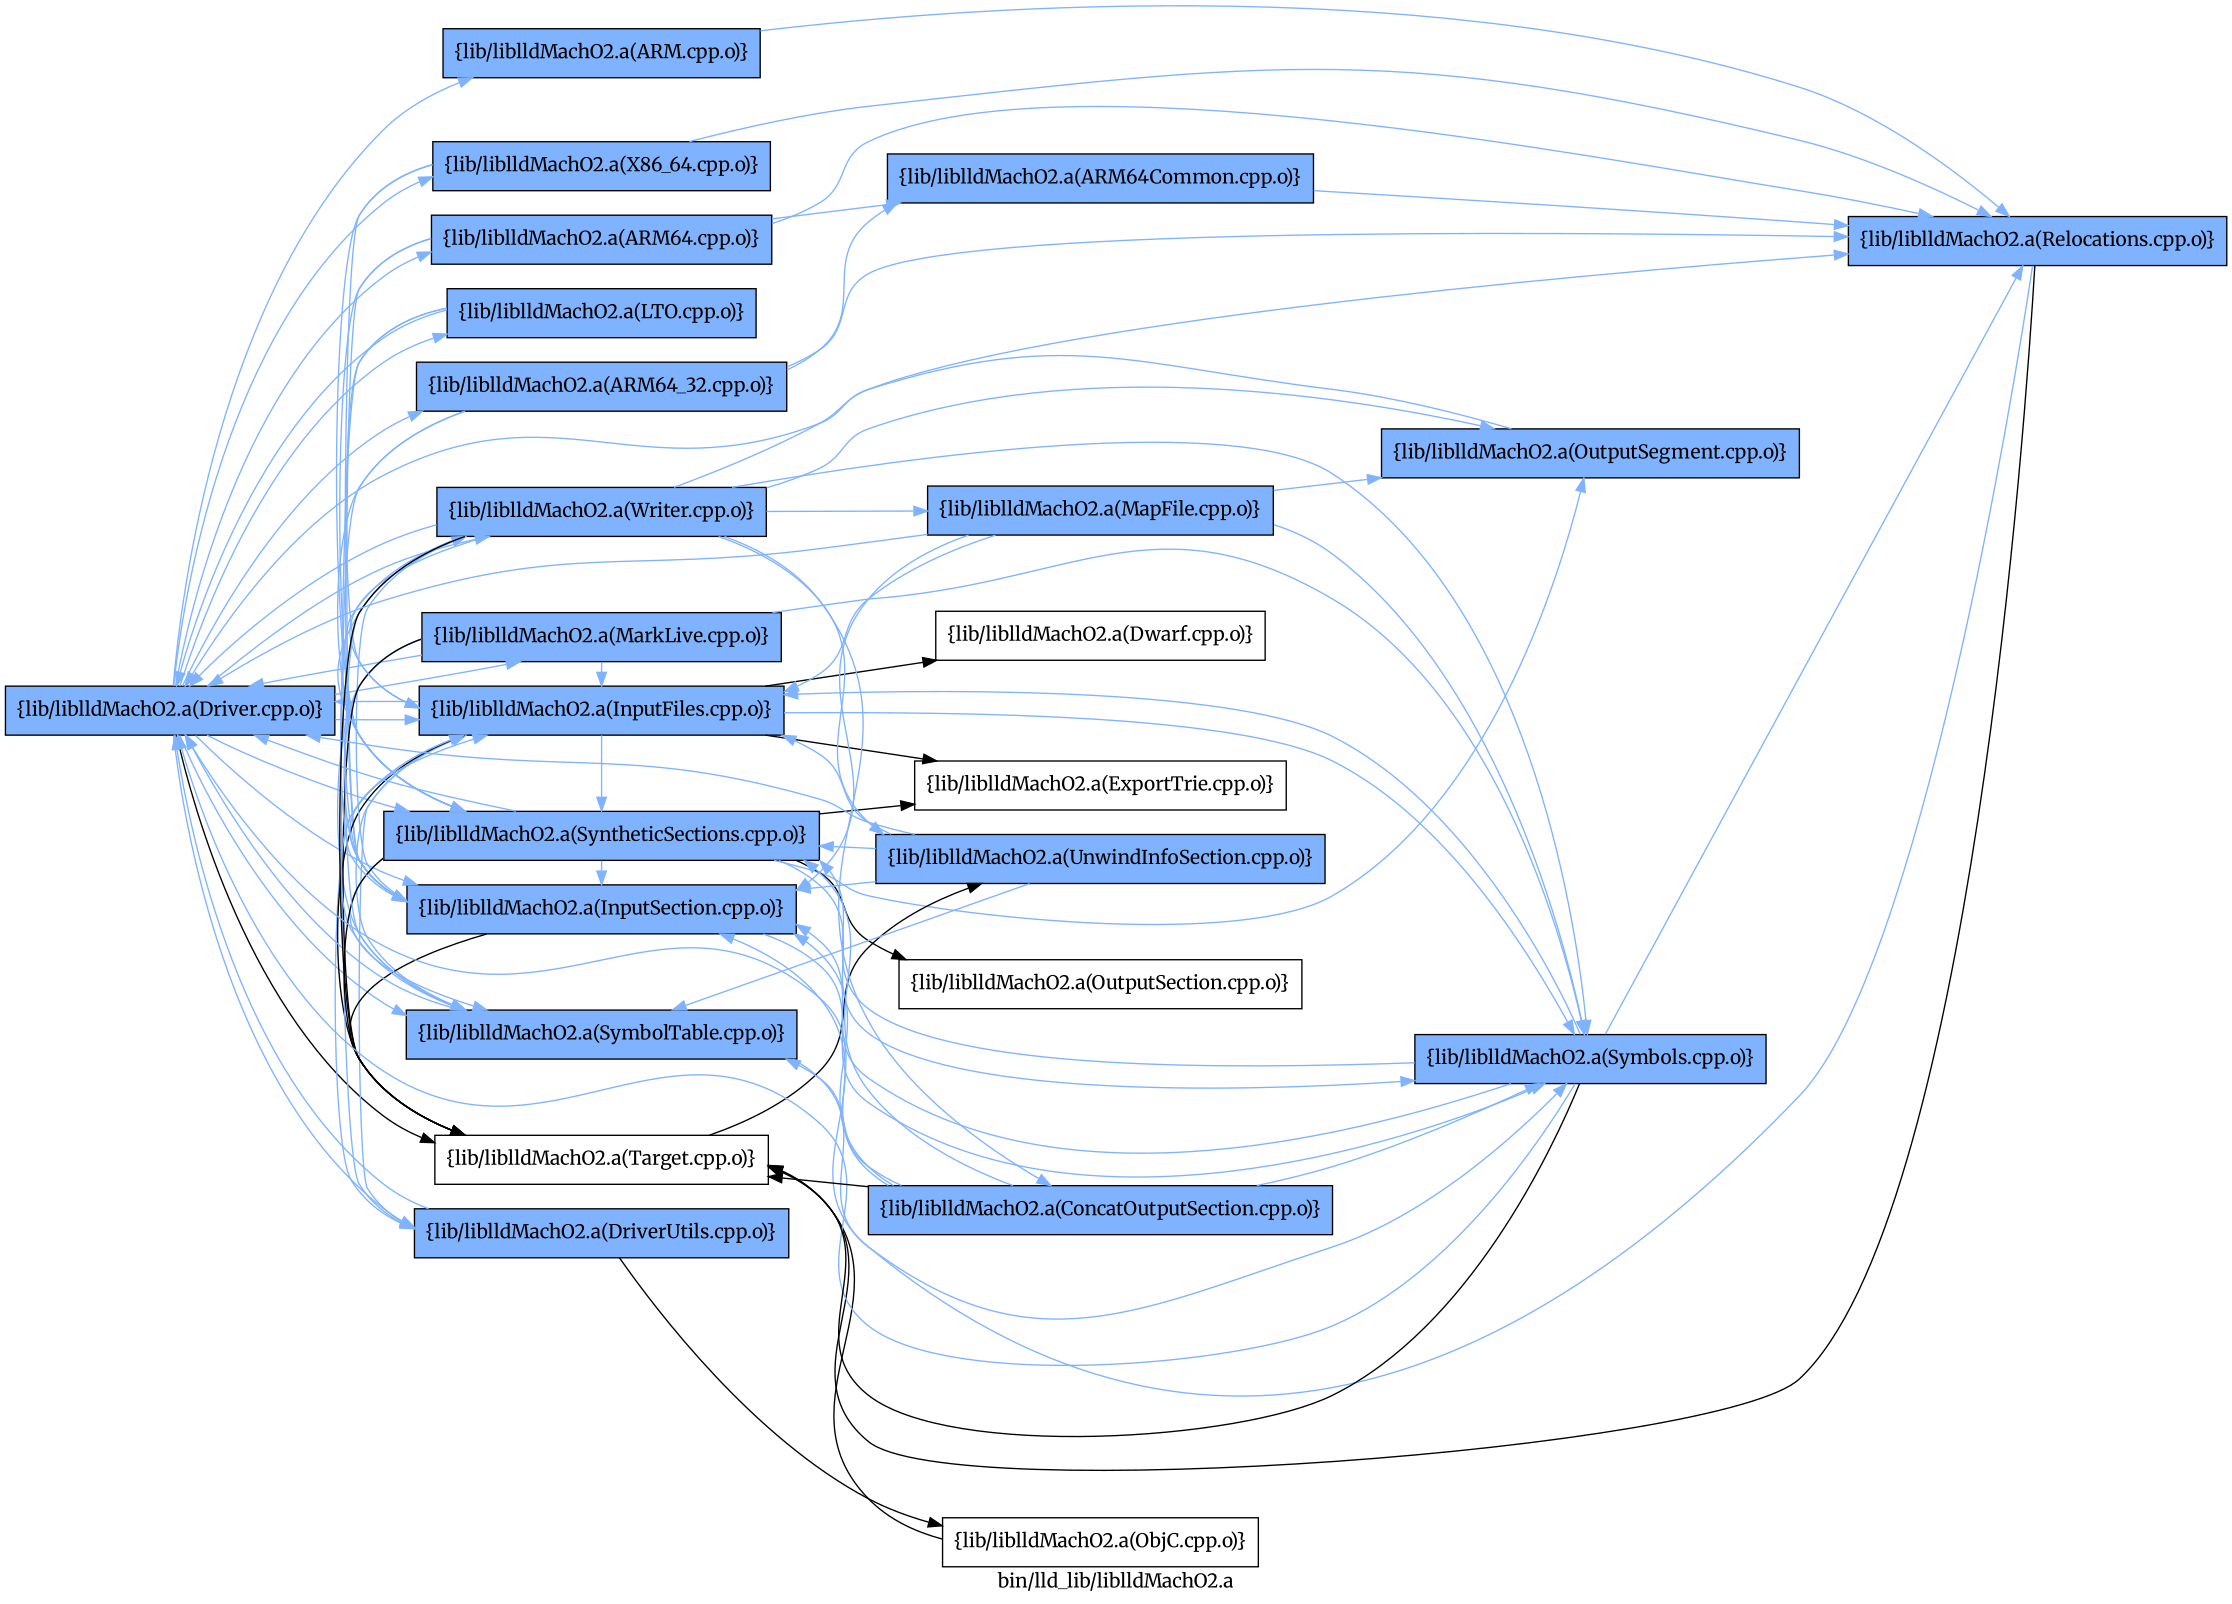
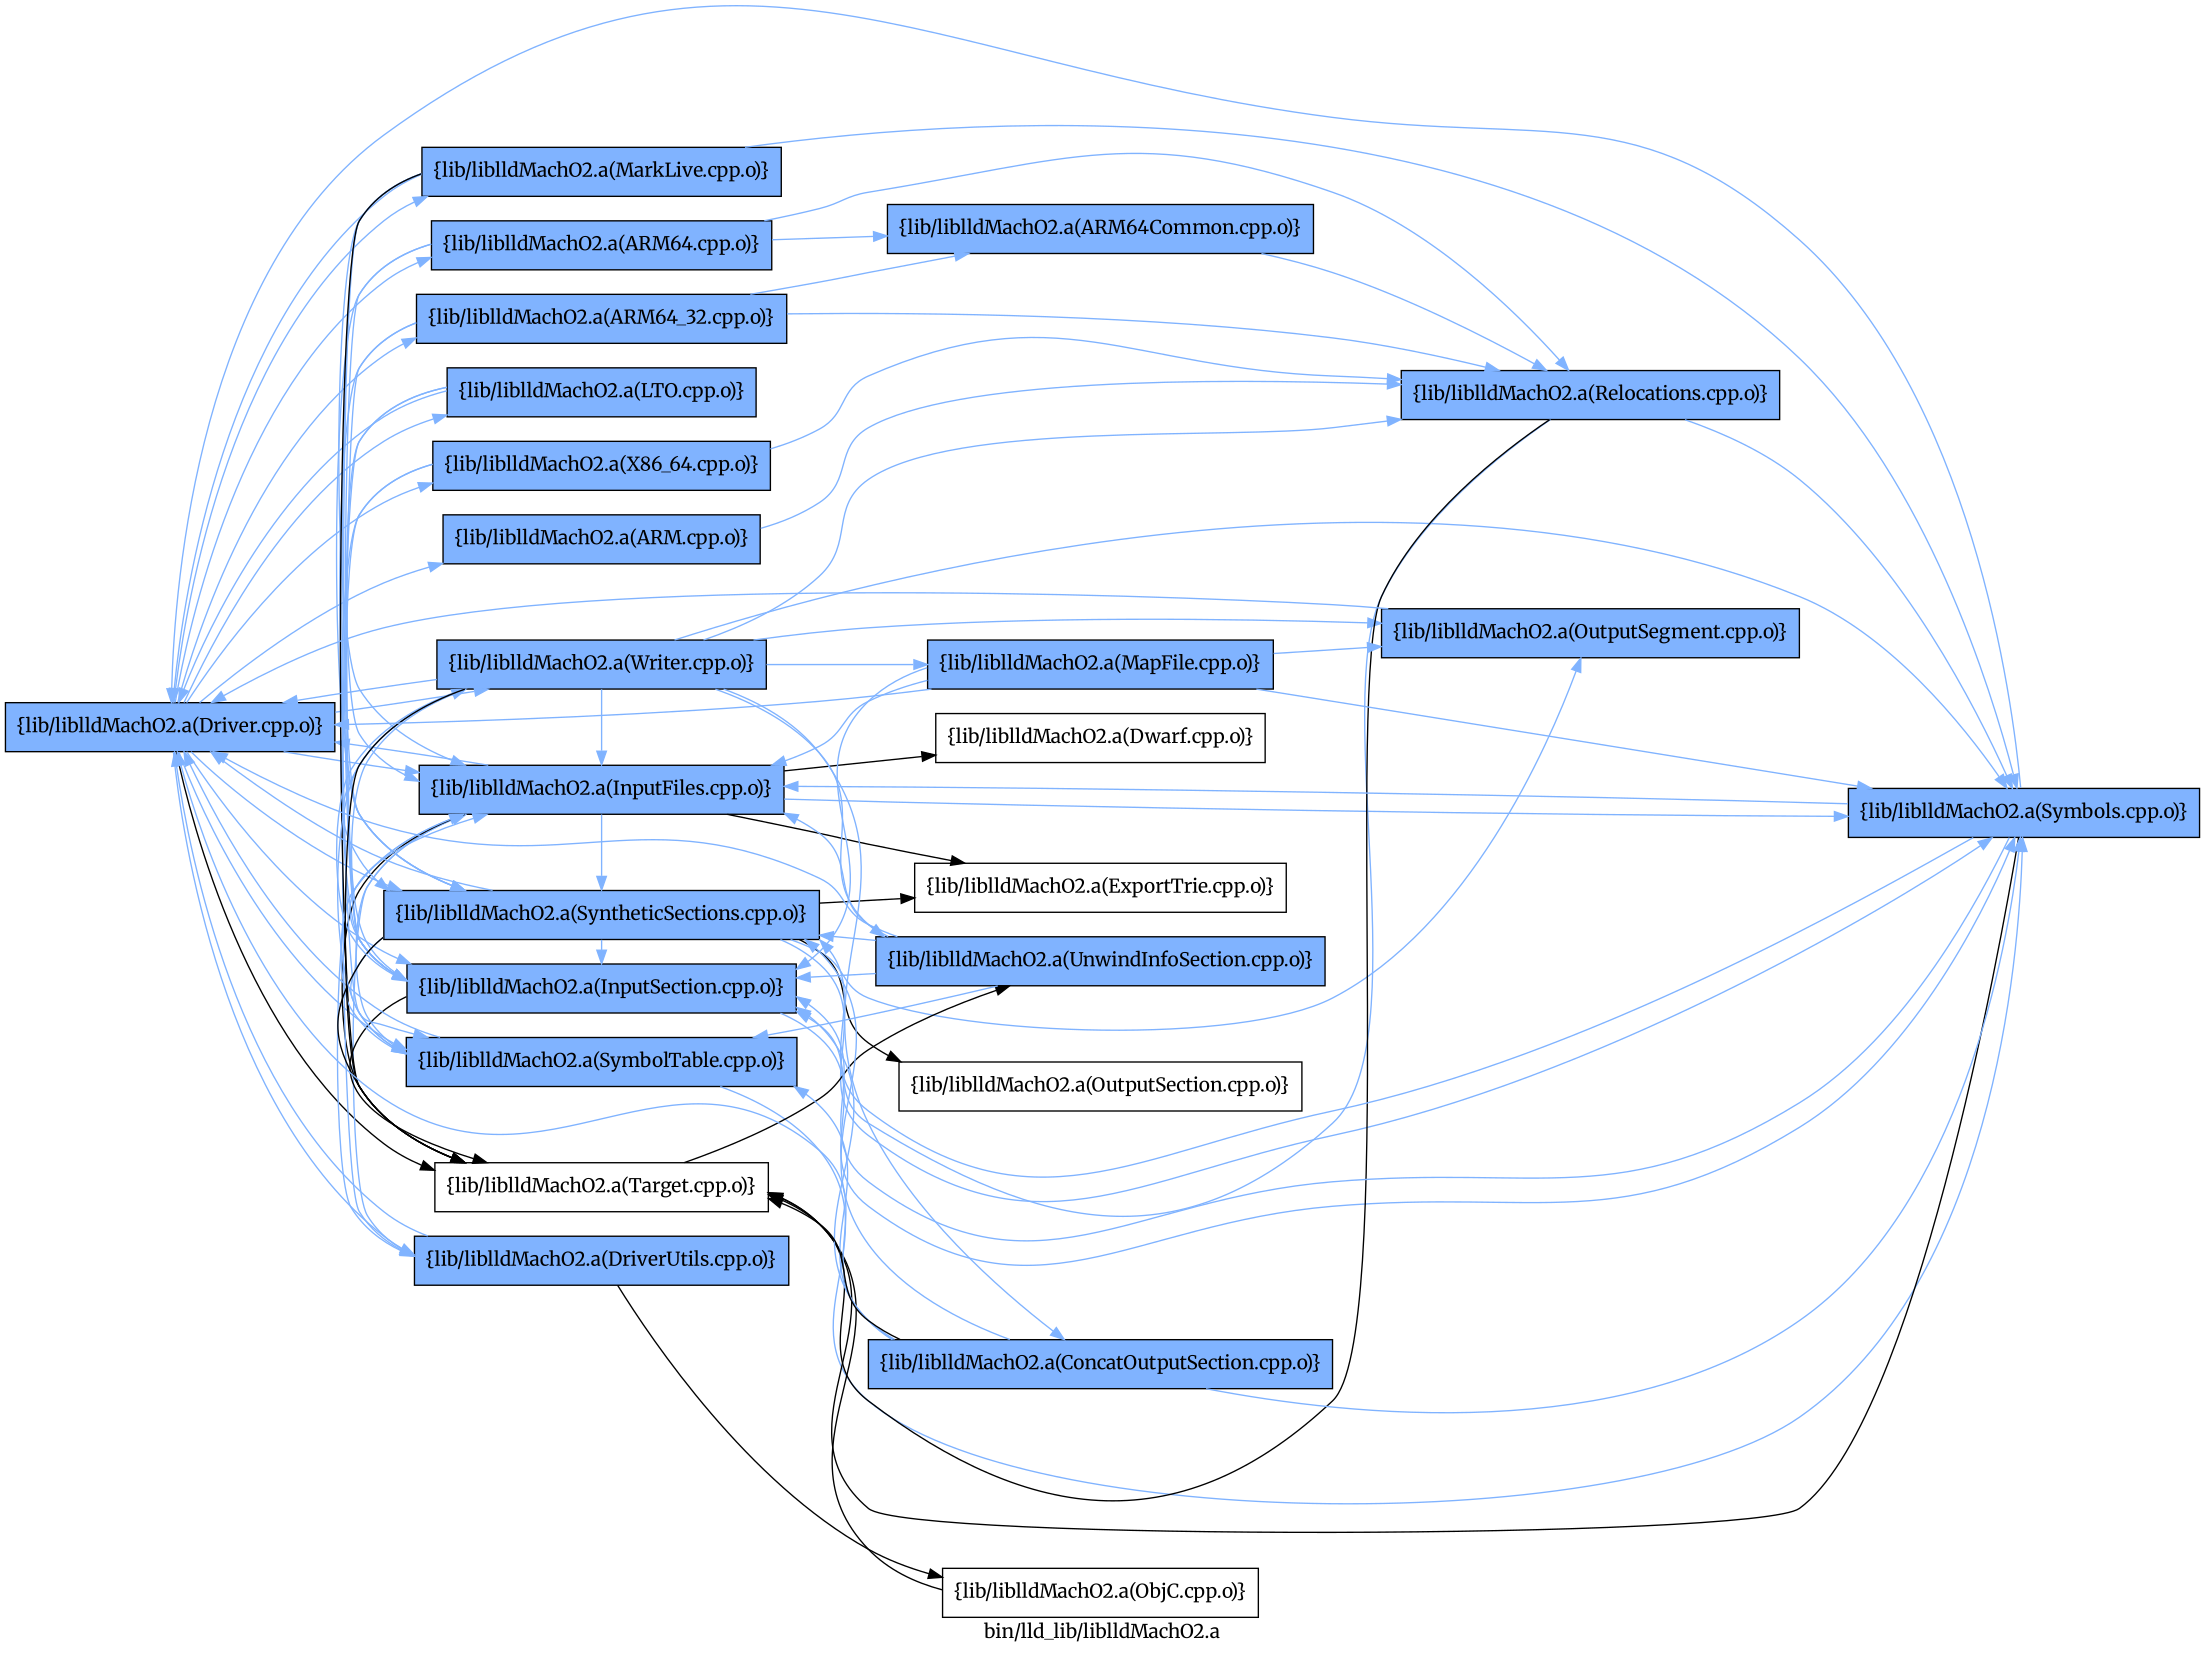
(1811, 656) -> (1881, 564)
